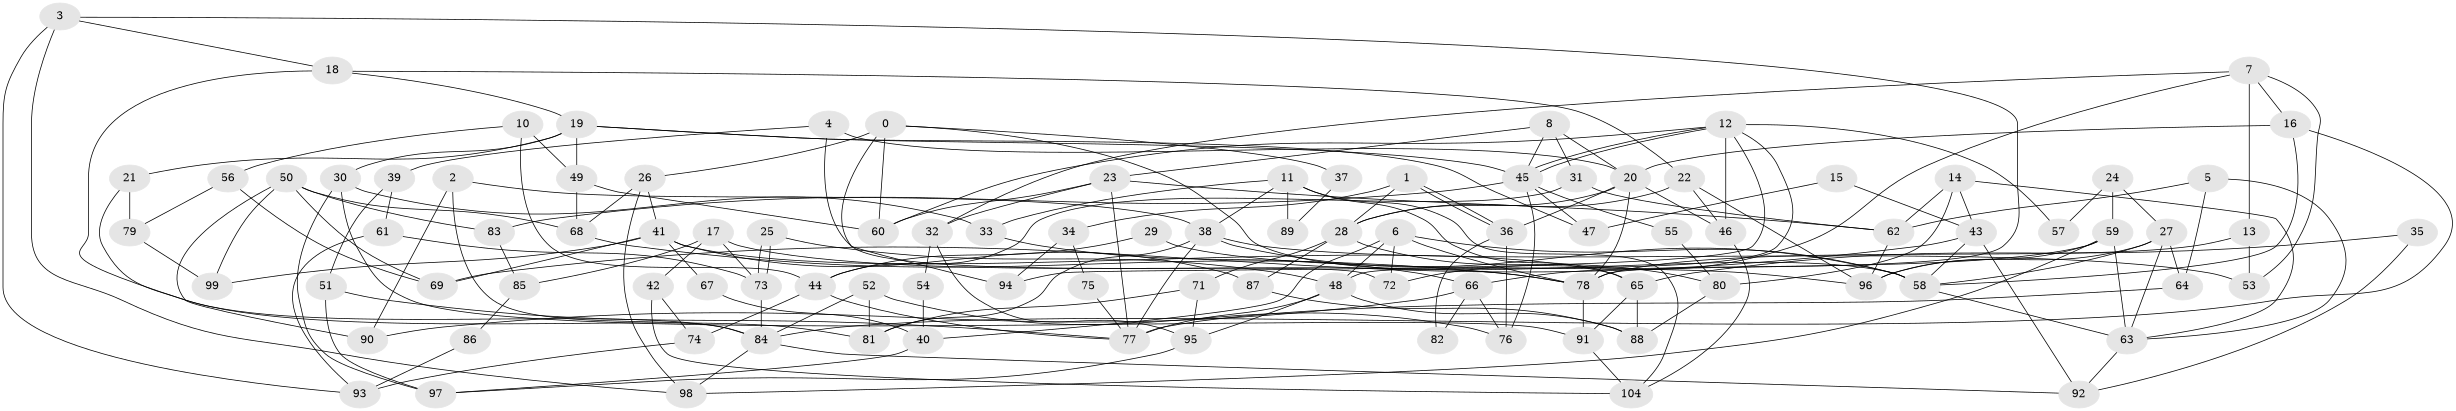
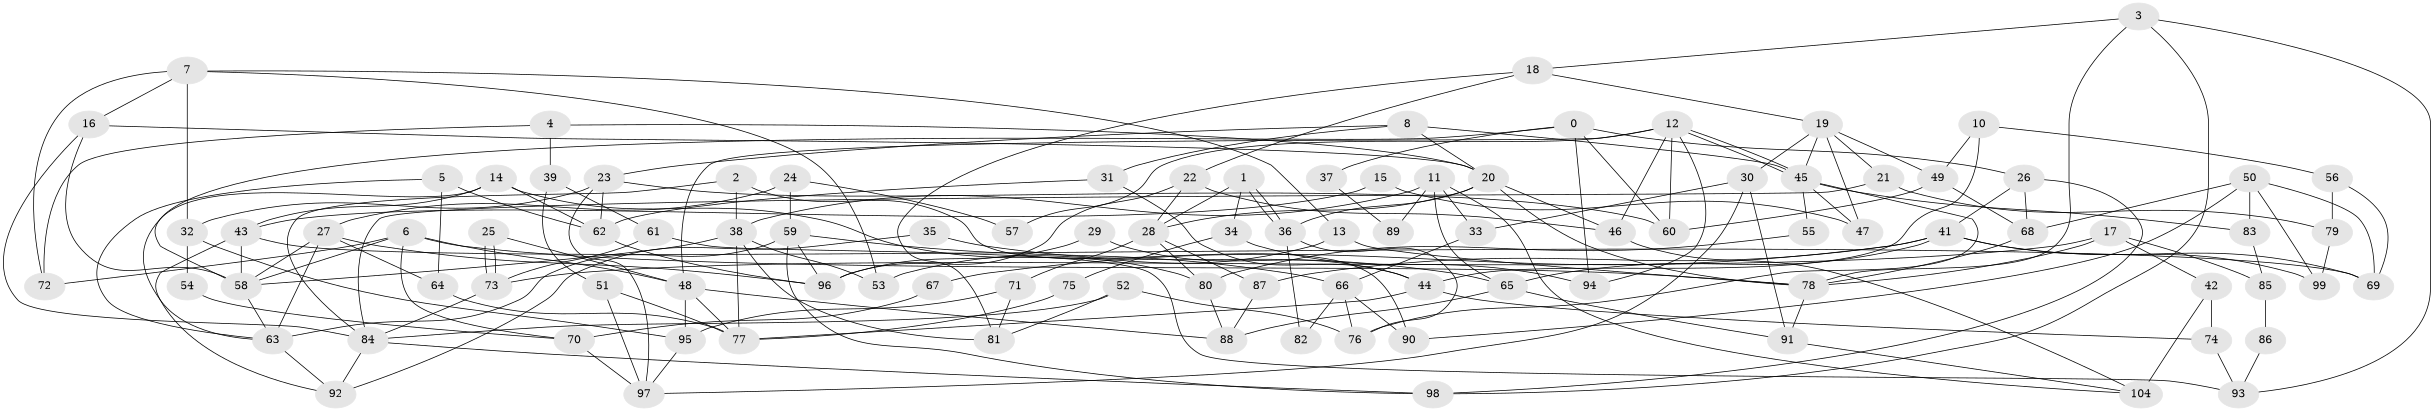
(1119, 249) -> (634, 281)
(923, 340) -> (574, 340)
